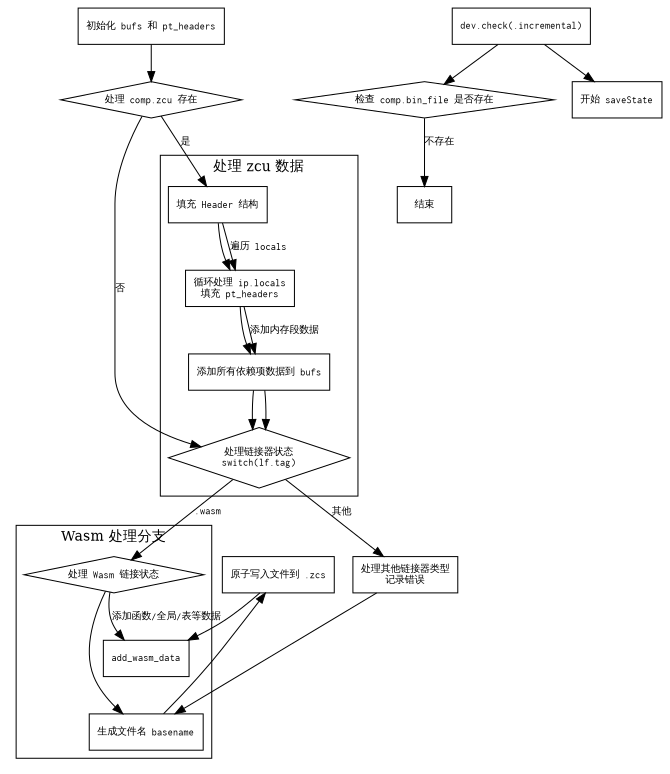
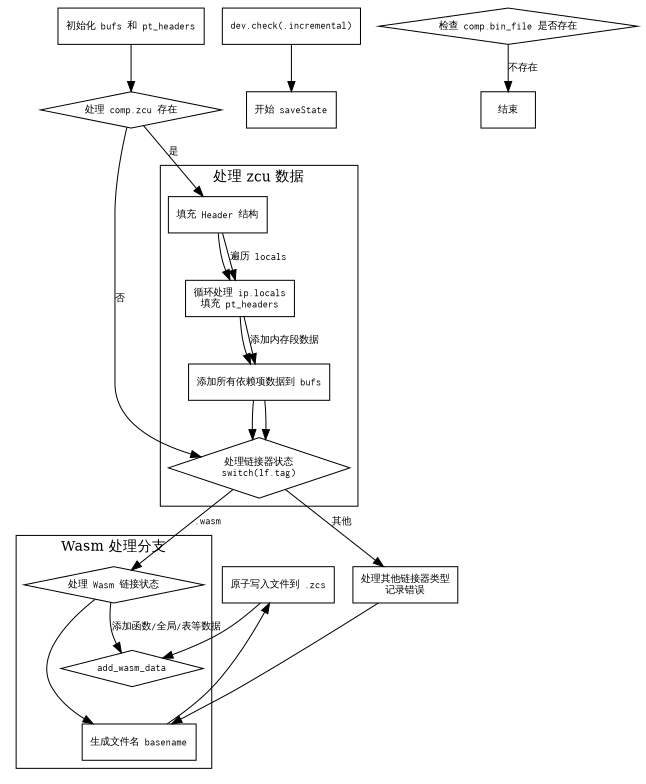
(475, 61) -> none
(146, 658) -> (132, 669)
